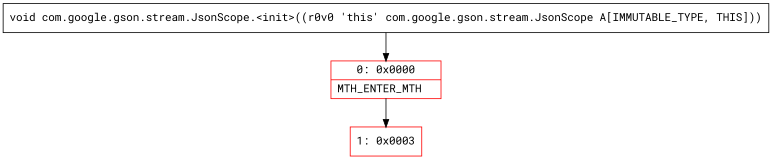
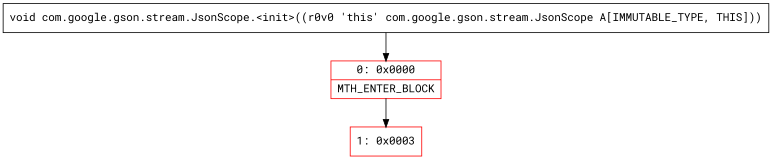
(380, 89) -> (386, 89)
